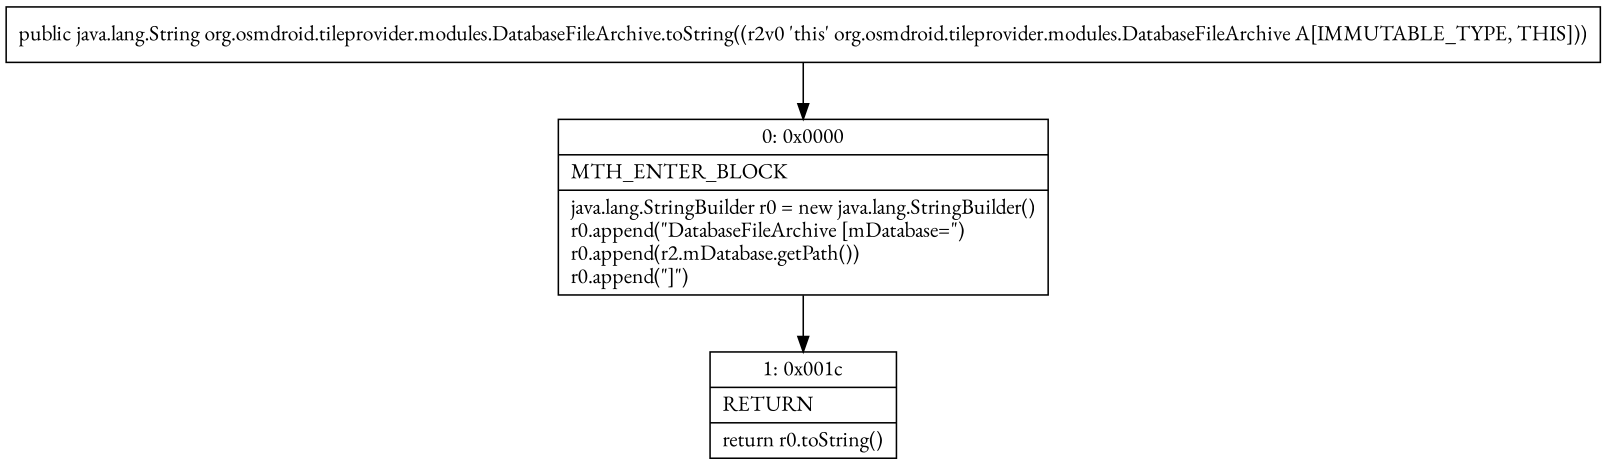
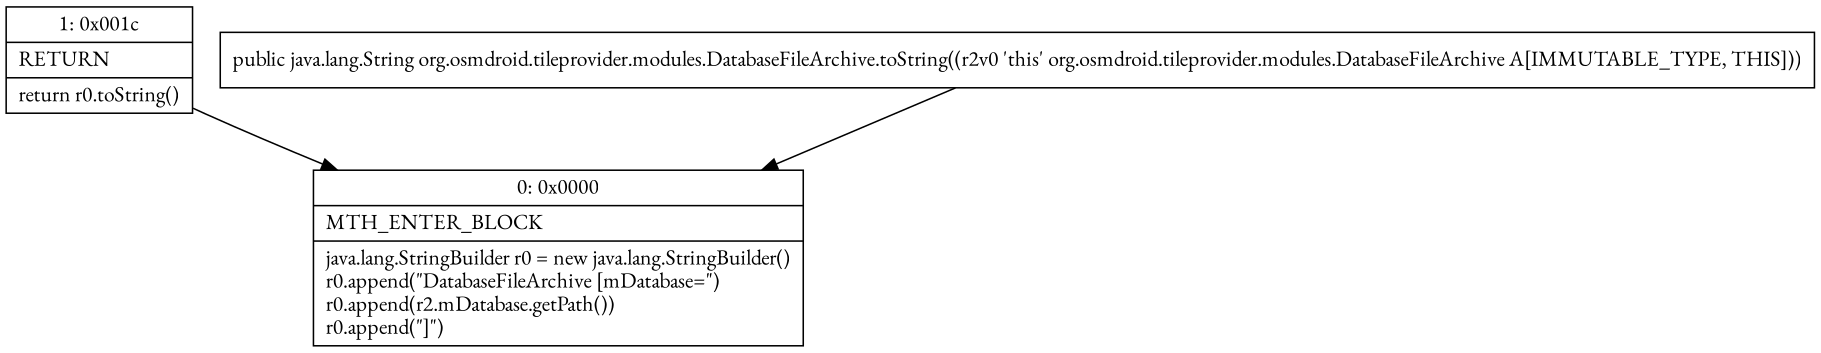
(803, 316) -> (258, 137)
